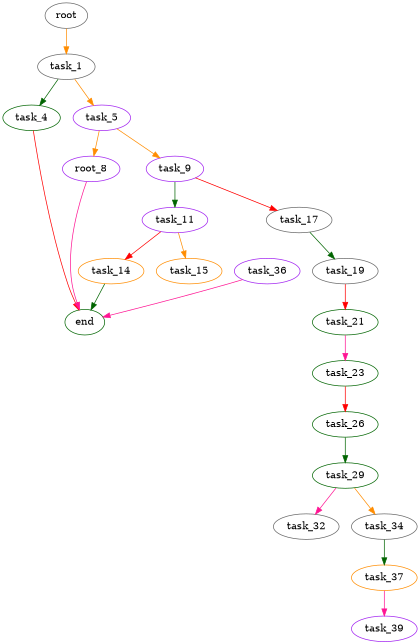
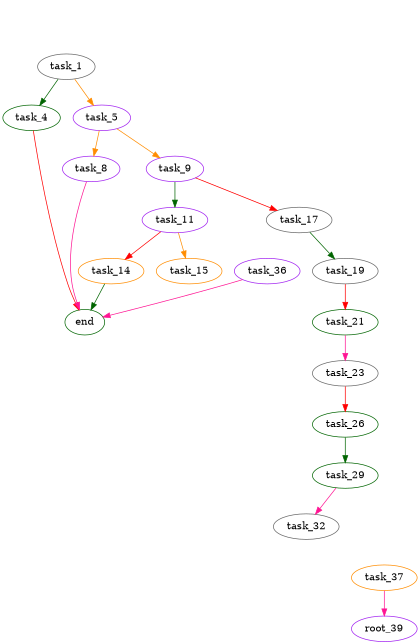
(66, 16) -> none
(91, 169) -> (91, 169)
(345, 373) -> (345, 373)
(384, 527) -> none
(384, 629) -> (384, 629)
